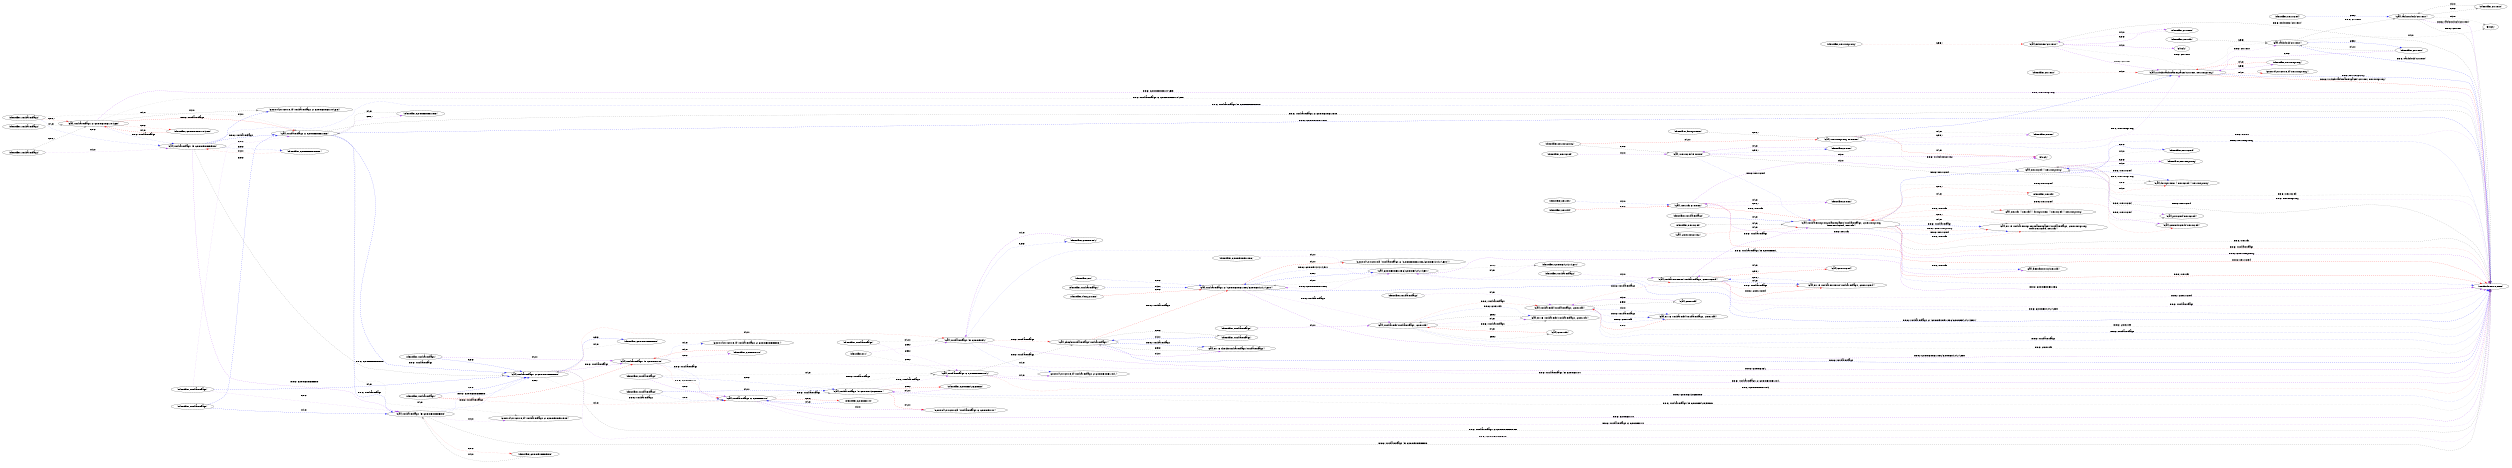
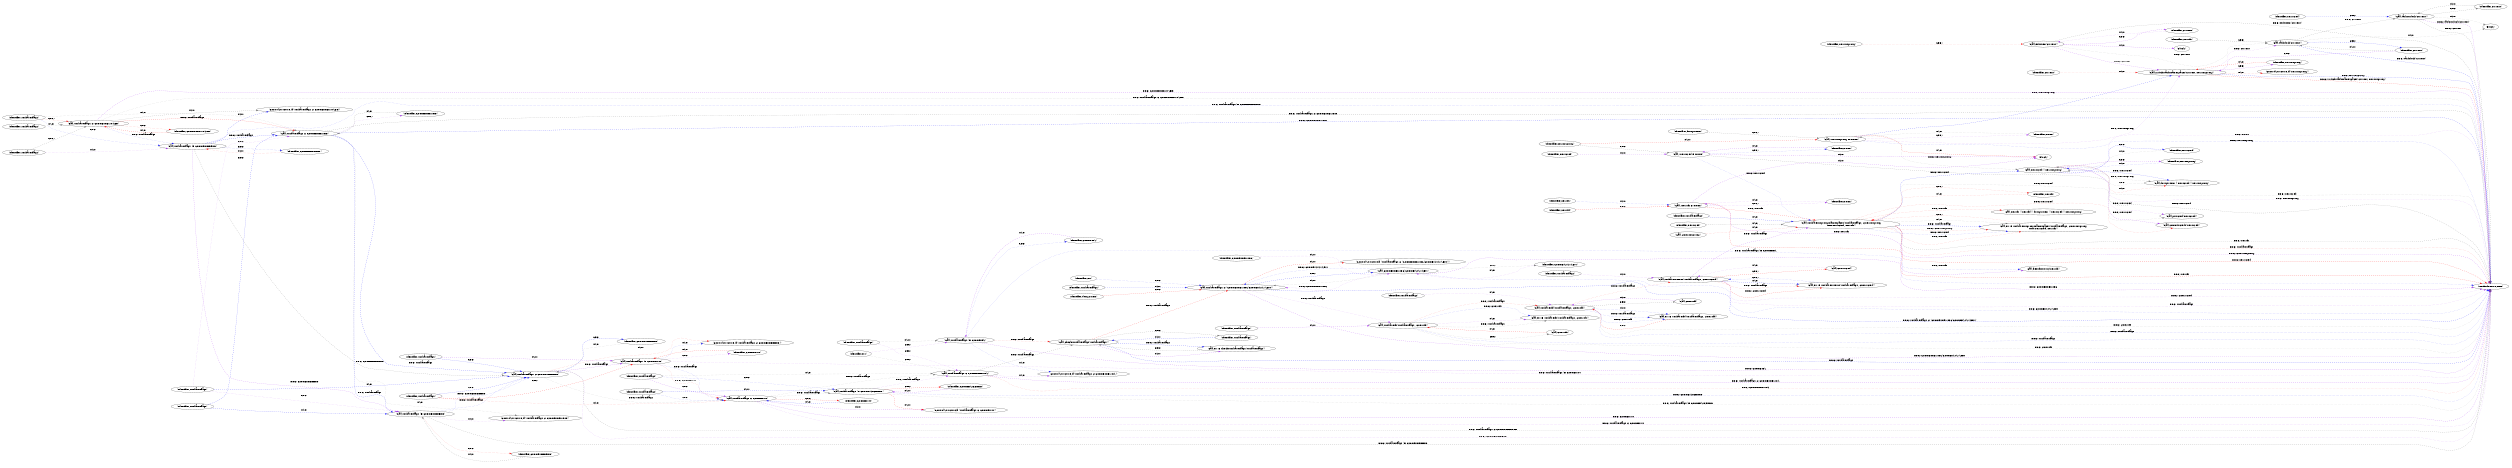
(1940, 157) -> (1940, 157)
(1472, 317) -> none
(737, 333) -> (630, 355)
